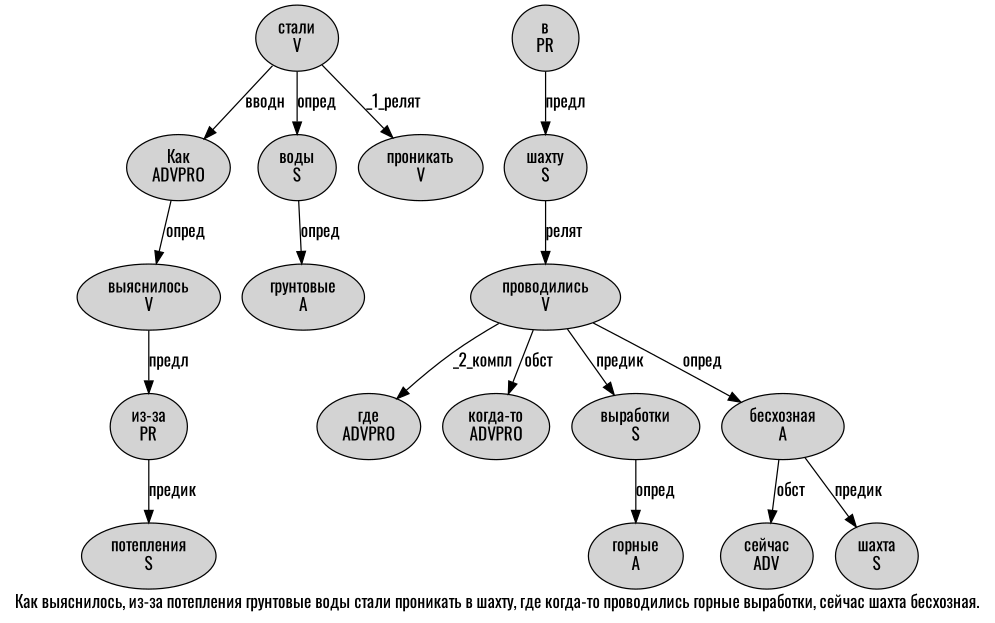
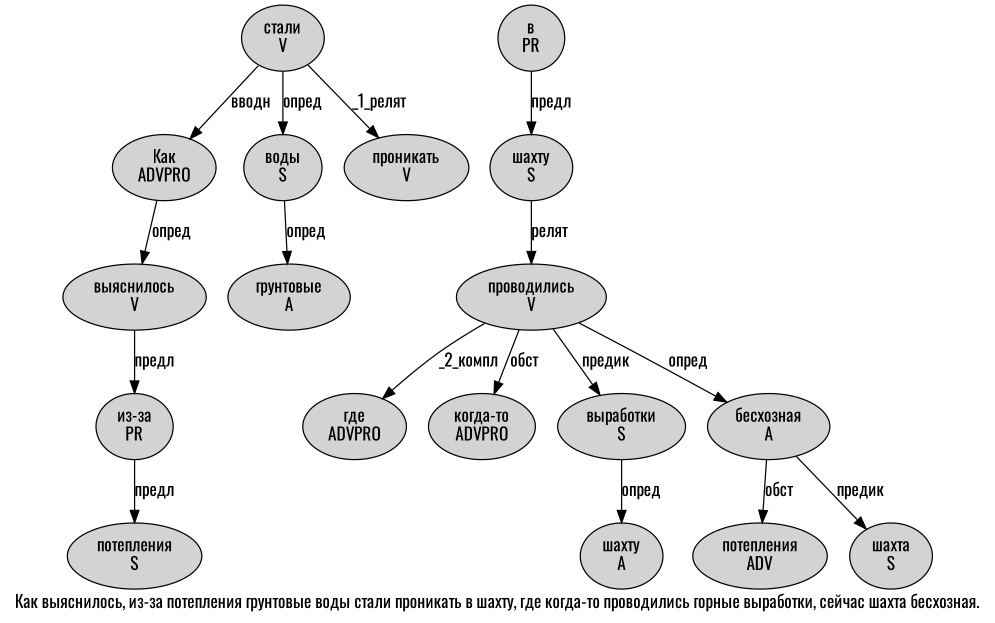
(173, 491) -> (155, 491)
(636, 556) -> (622, 556)
(767, 556) -> (760, 556)
